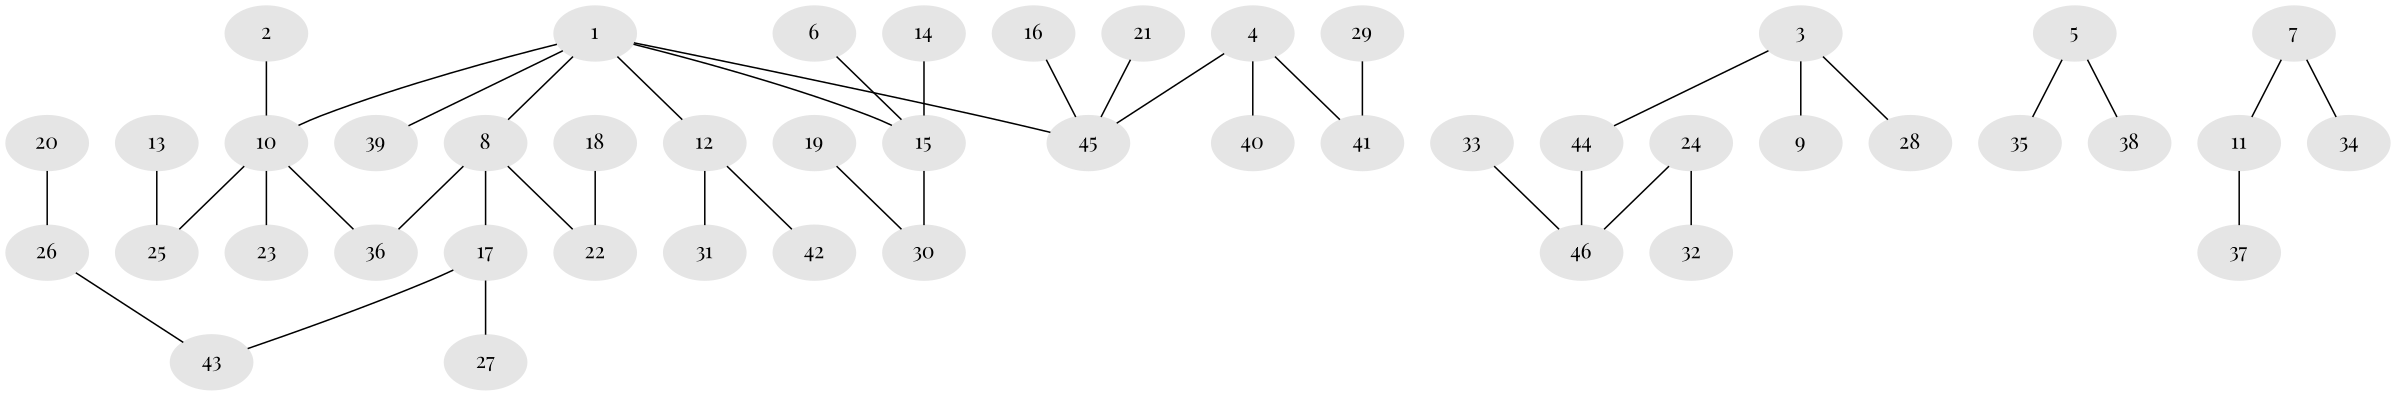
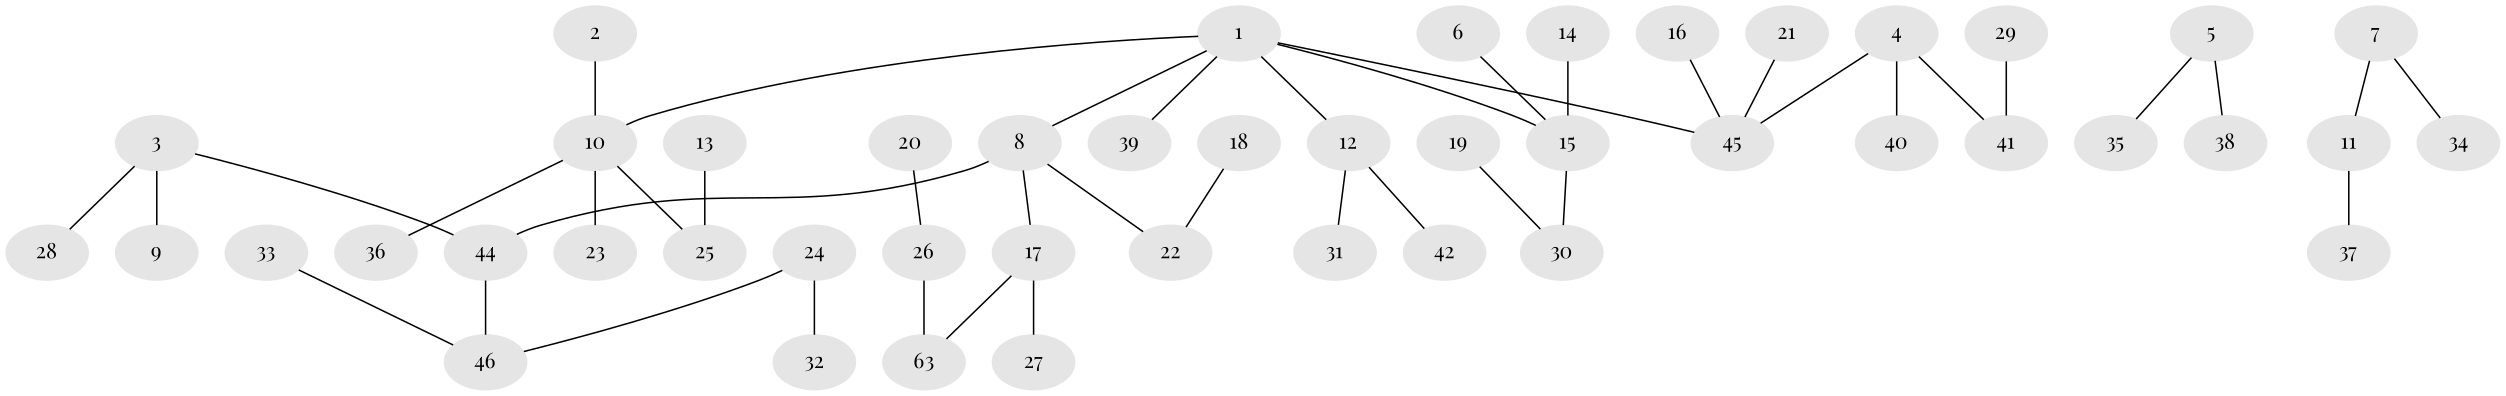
(431, 198) -> (753, 198)
(212, 362) -> (924, 362)
